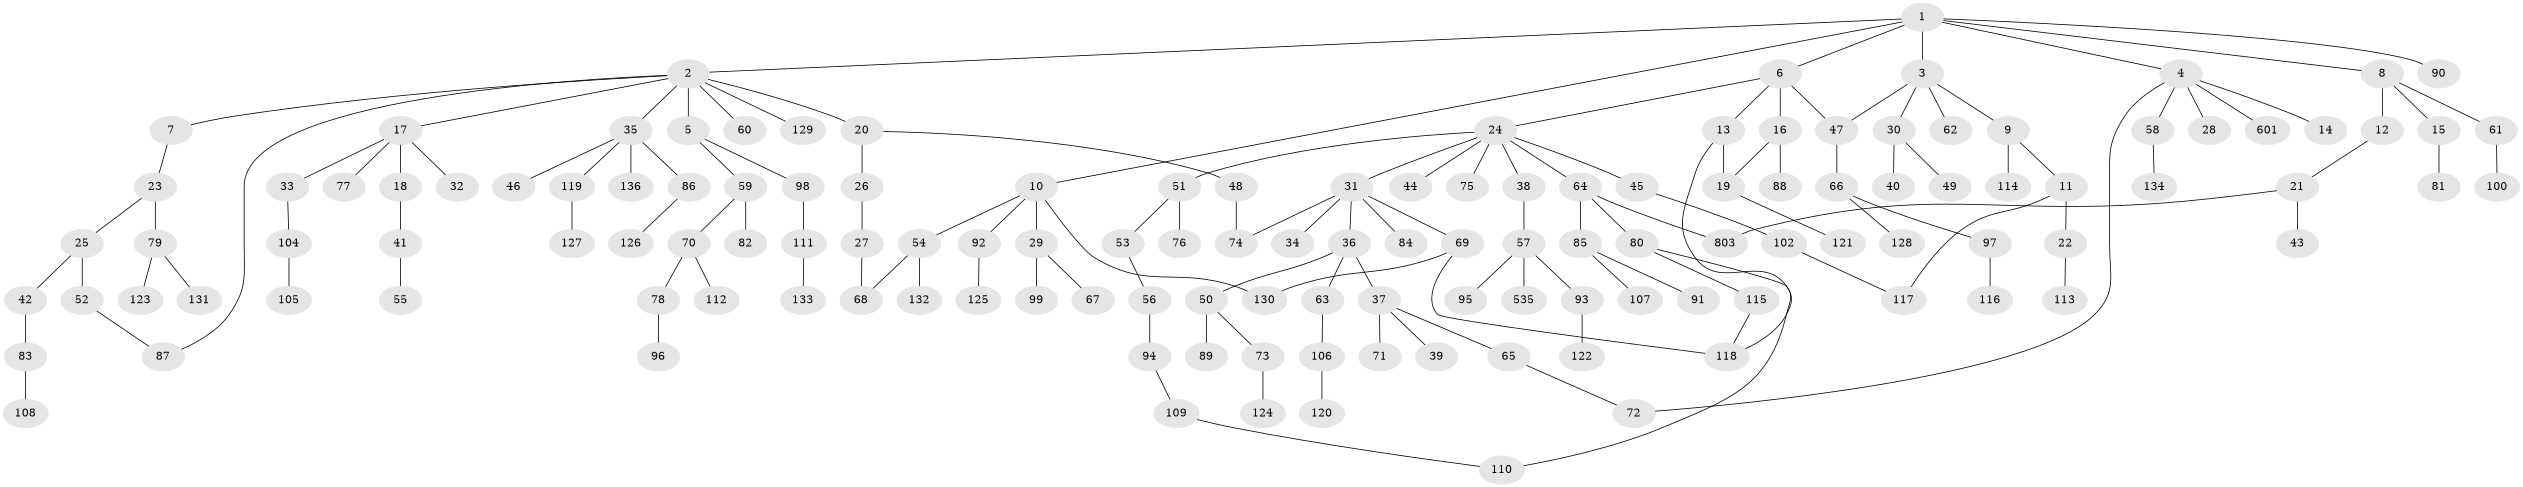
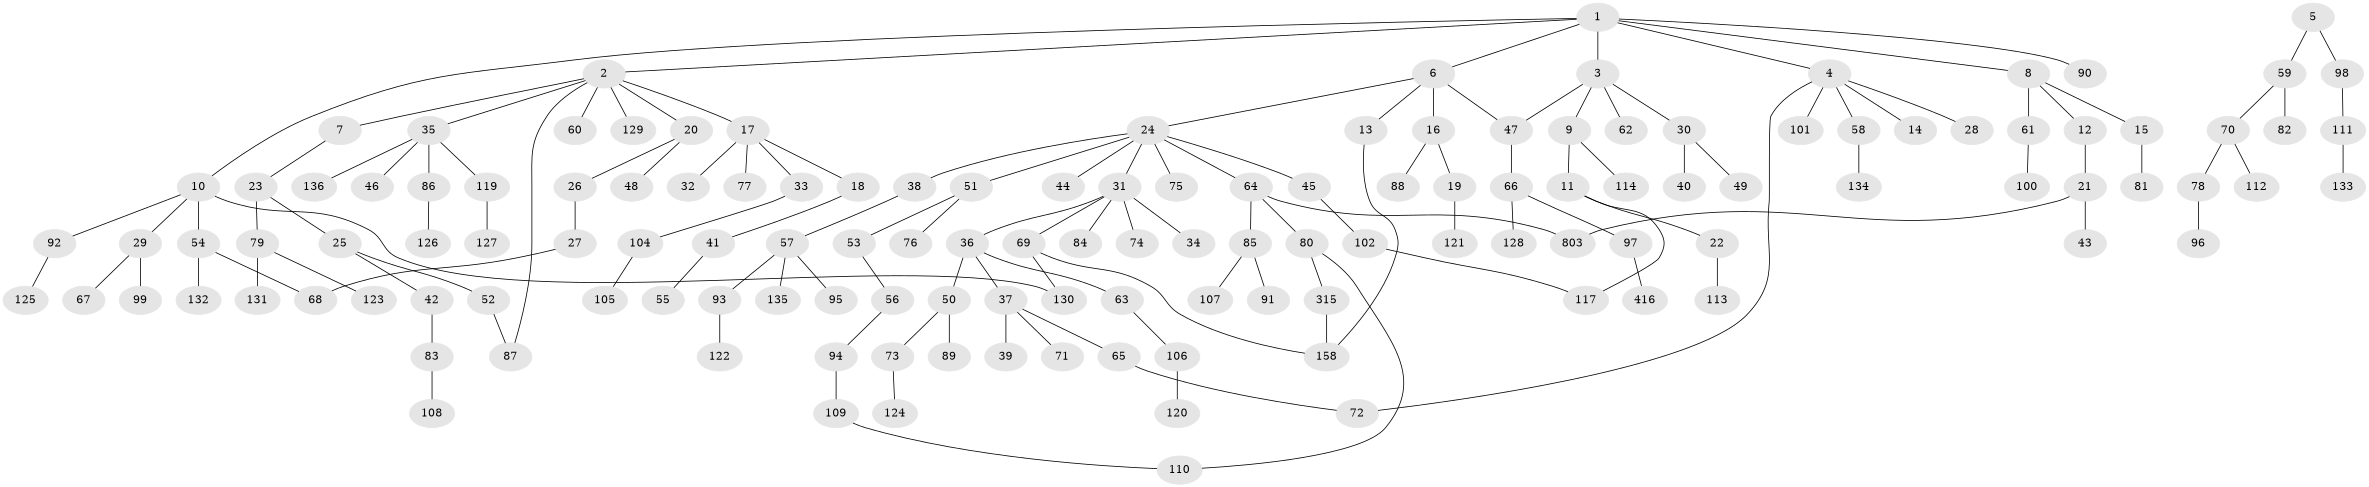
(688, 102) -> none
(2268, 130) -> (1801, 130)
(1724, 159) -> none
(1236, 215) -> none
(1524, 300) -> (778, 300)
(1757, 300) -> (1327, 300)
(1990, 300) -> (1645, 300)
(1727, 357) -> (1327, 357)
